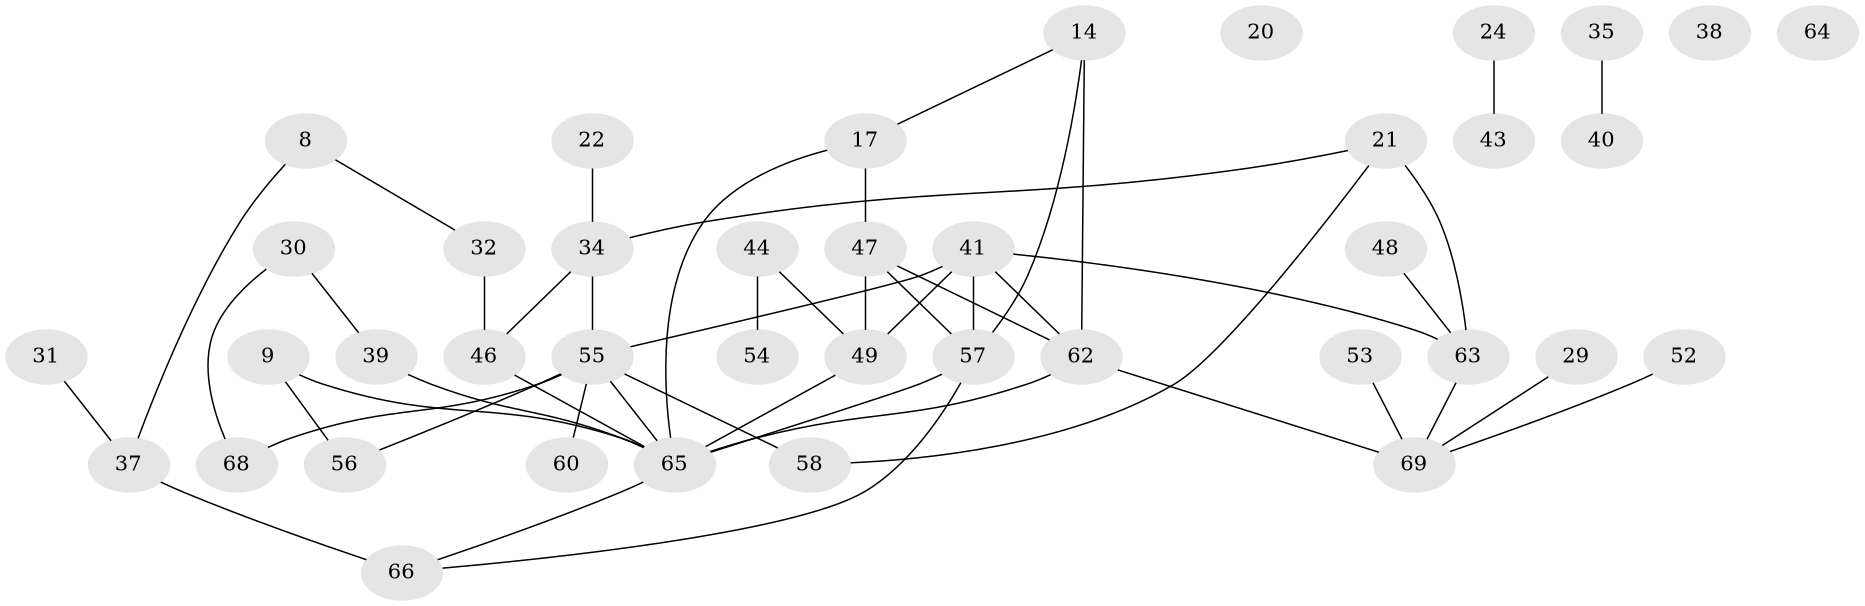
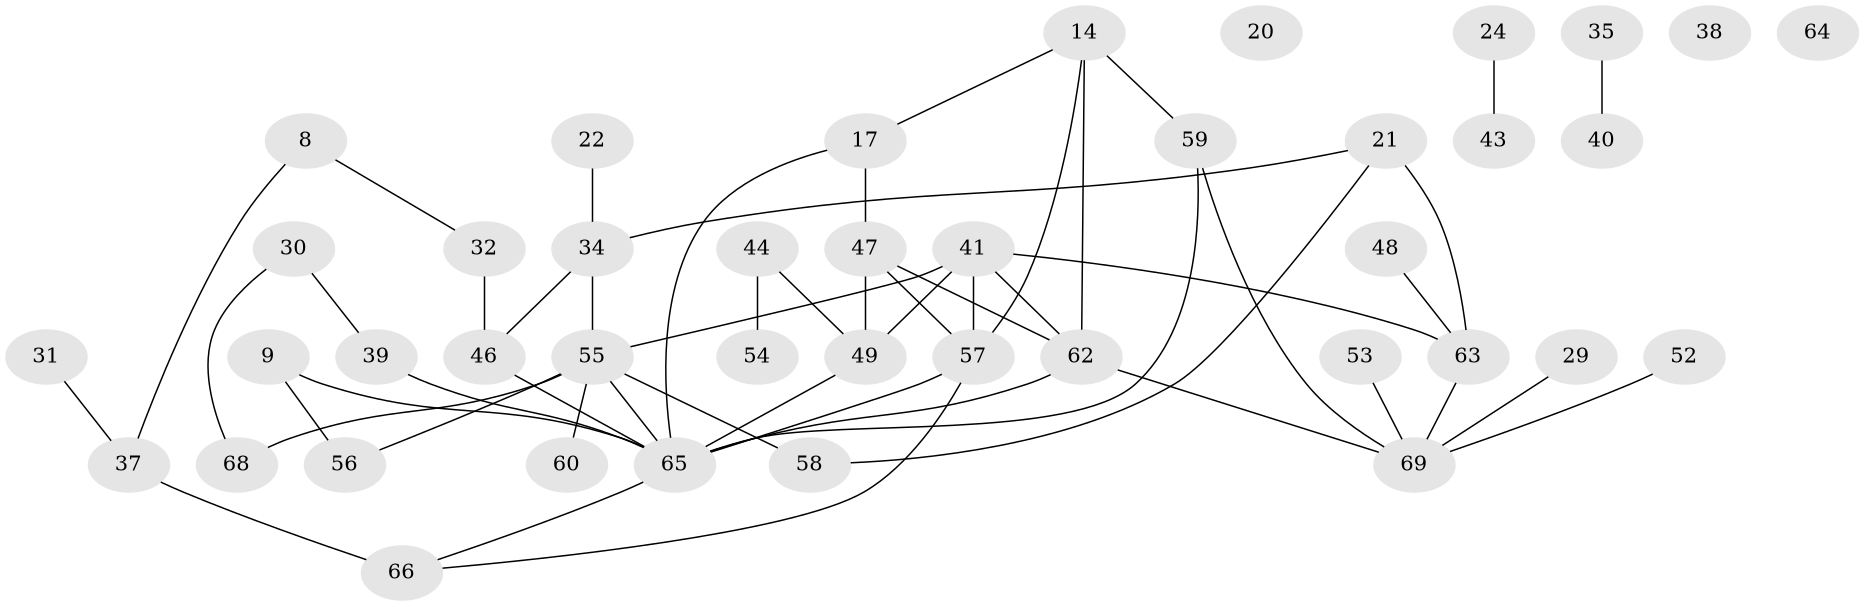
none -> (1196, 141)
